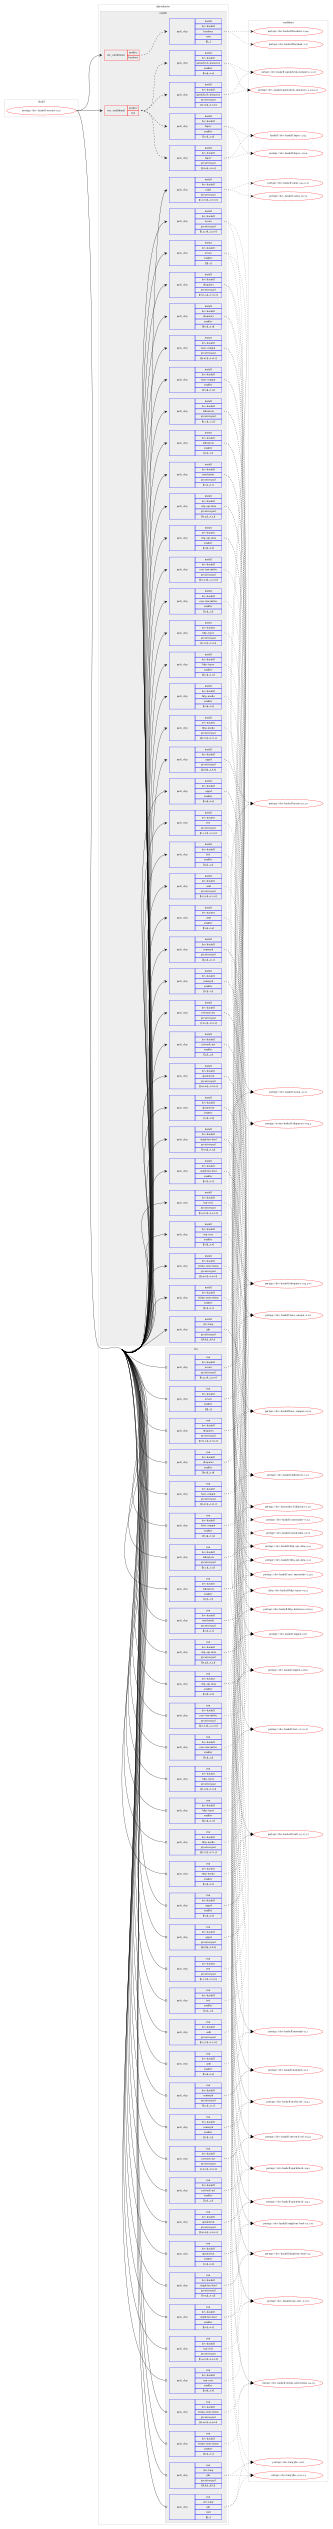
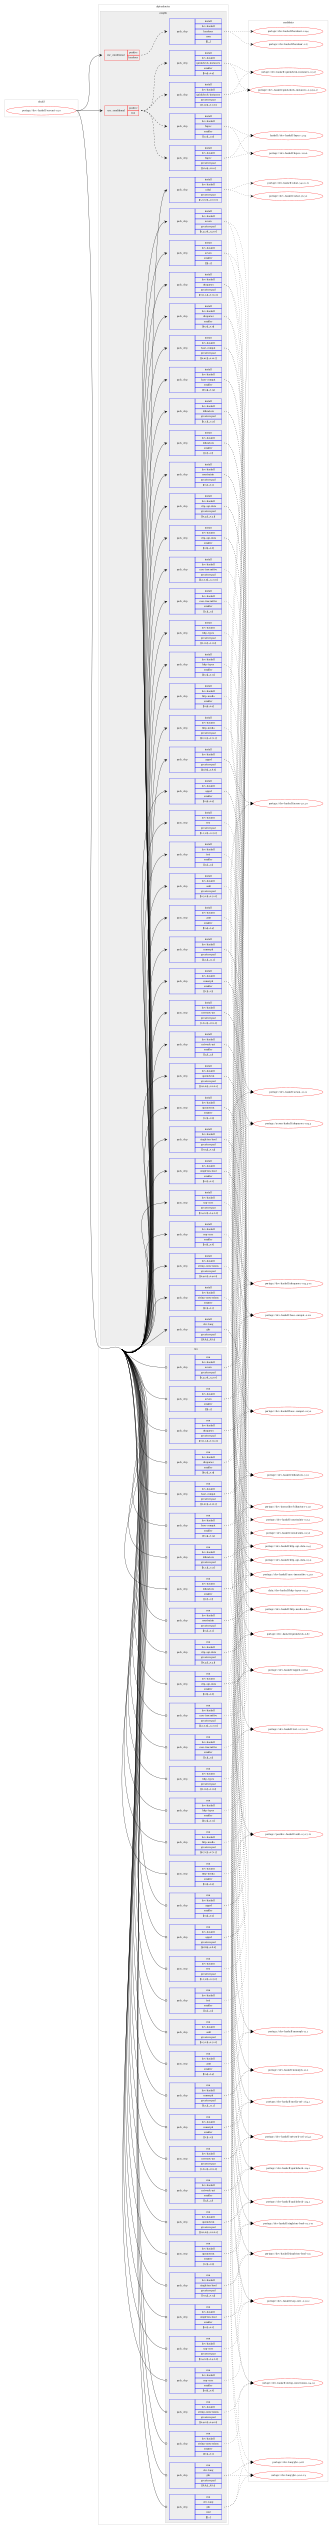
(288, 1560) -> (288, 1560)
(288, 1609) -> (288, 1609)
(288, 1634) -> (288, 1634)
(288, 1834) -> (288, 1834)
